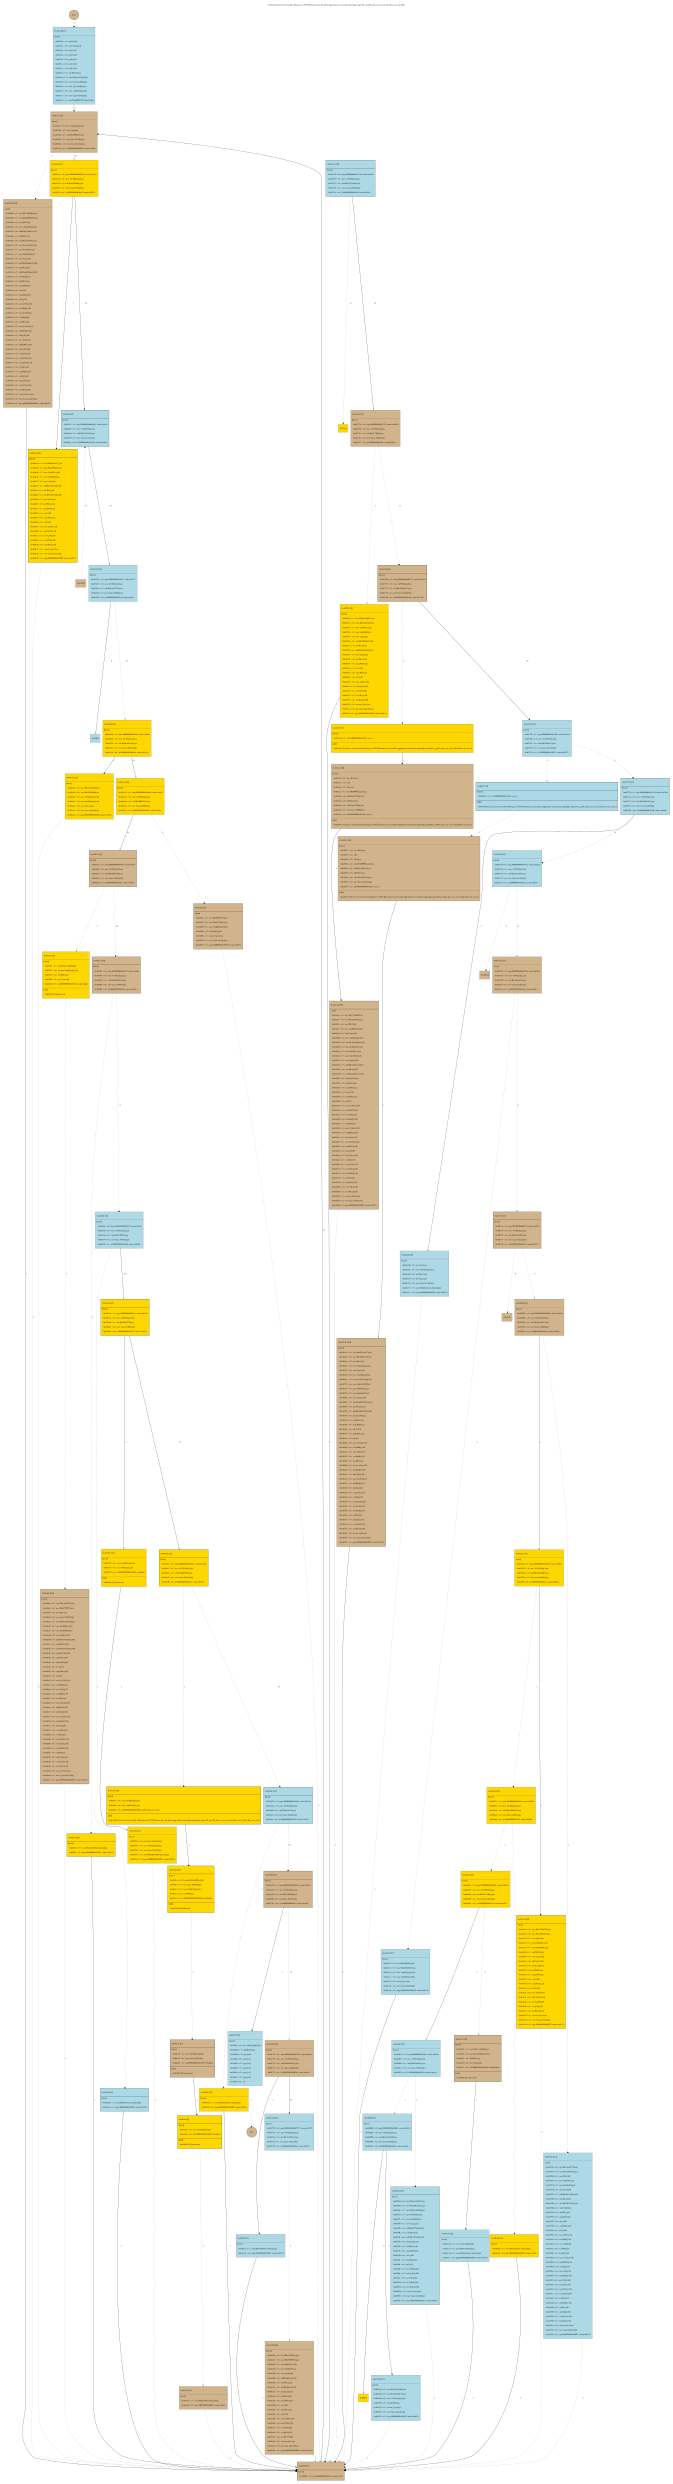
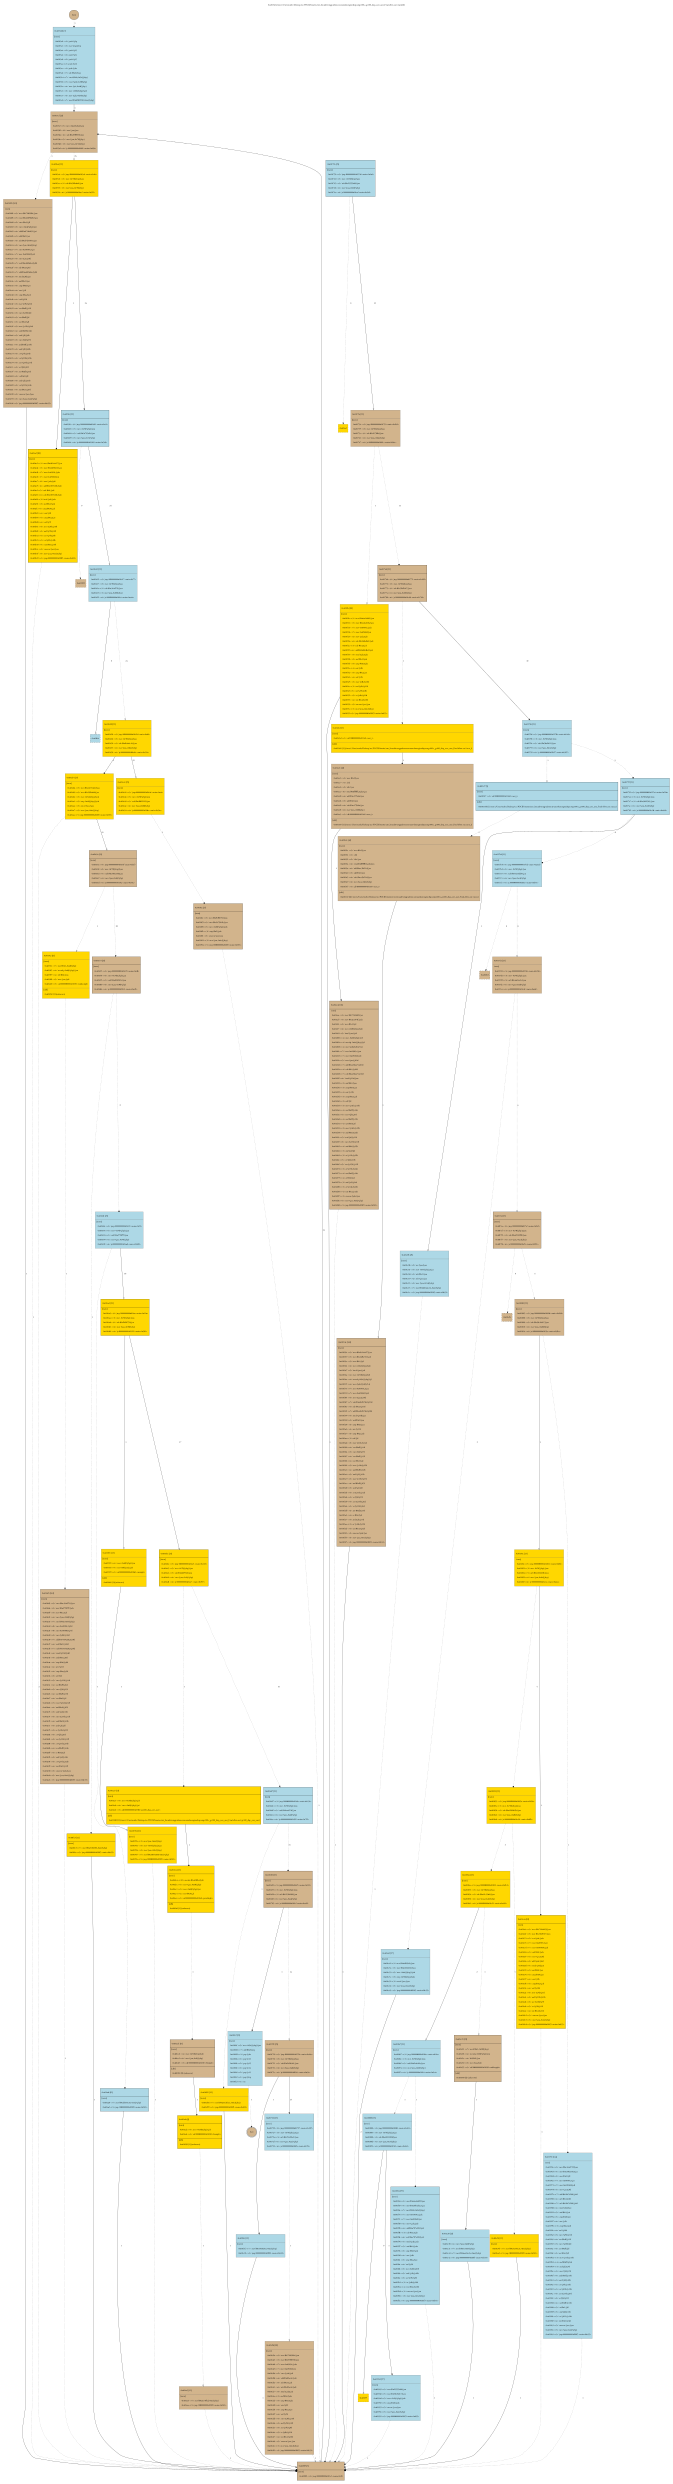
(84, 514) -> (78, 512)
(127, 832) -> (102, 834)
